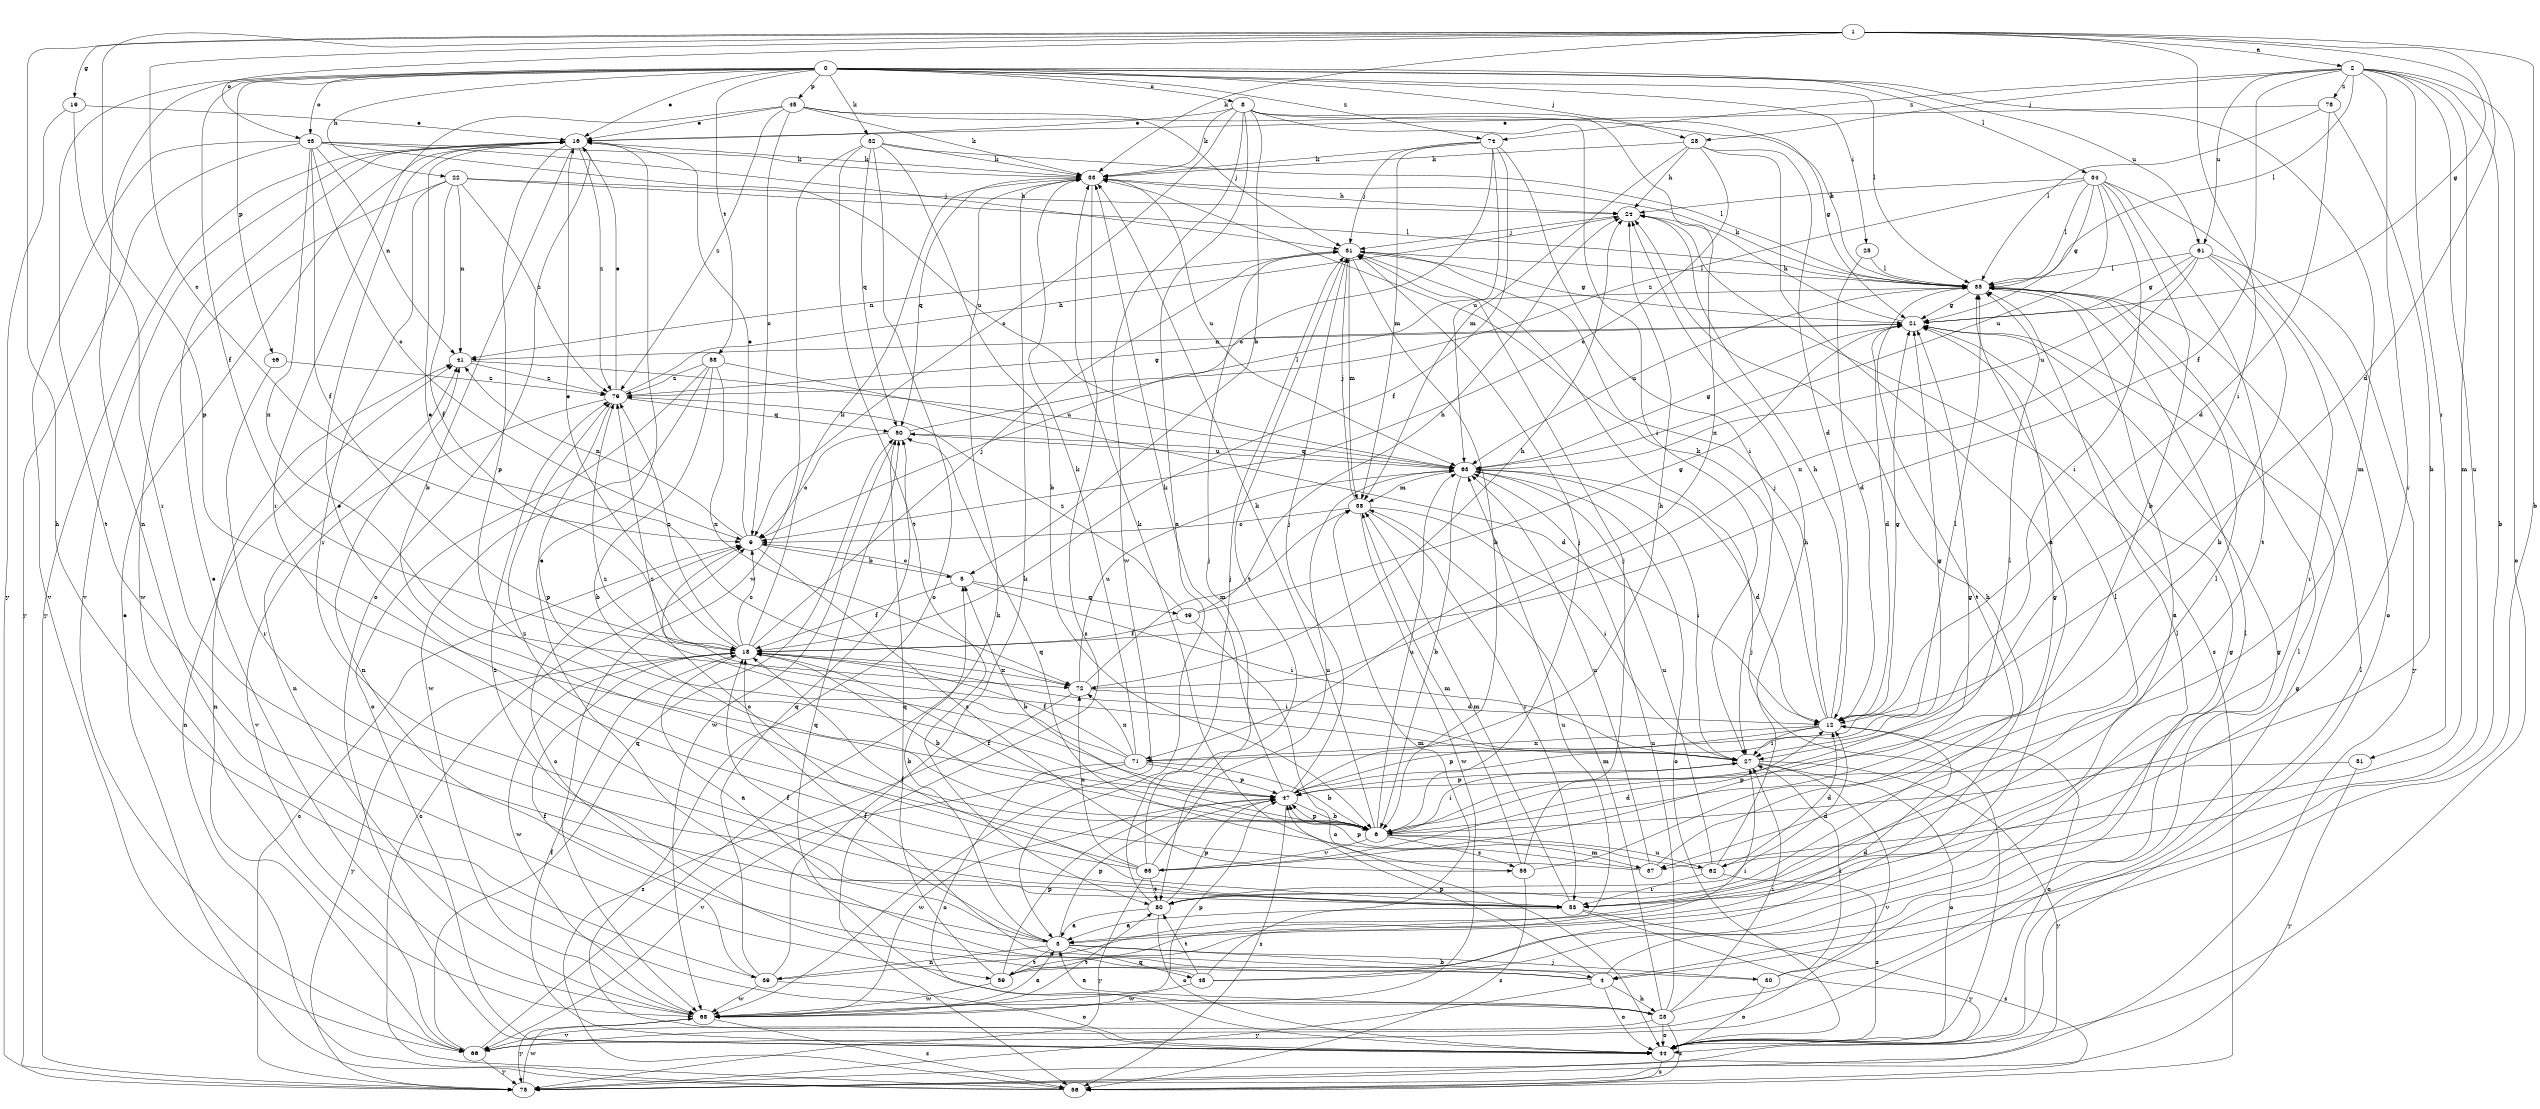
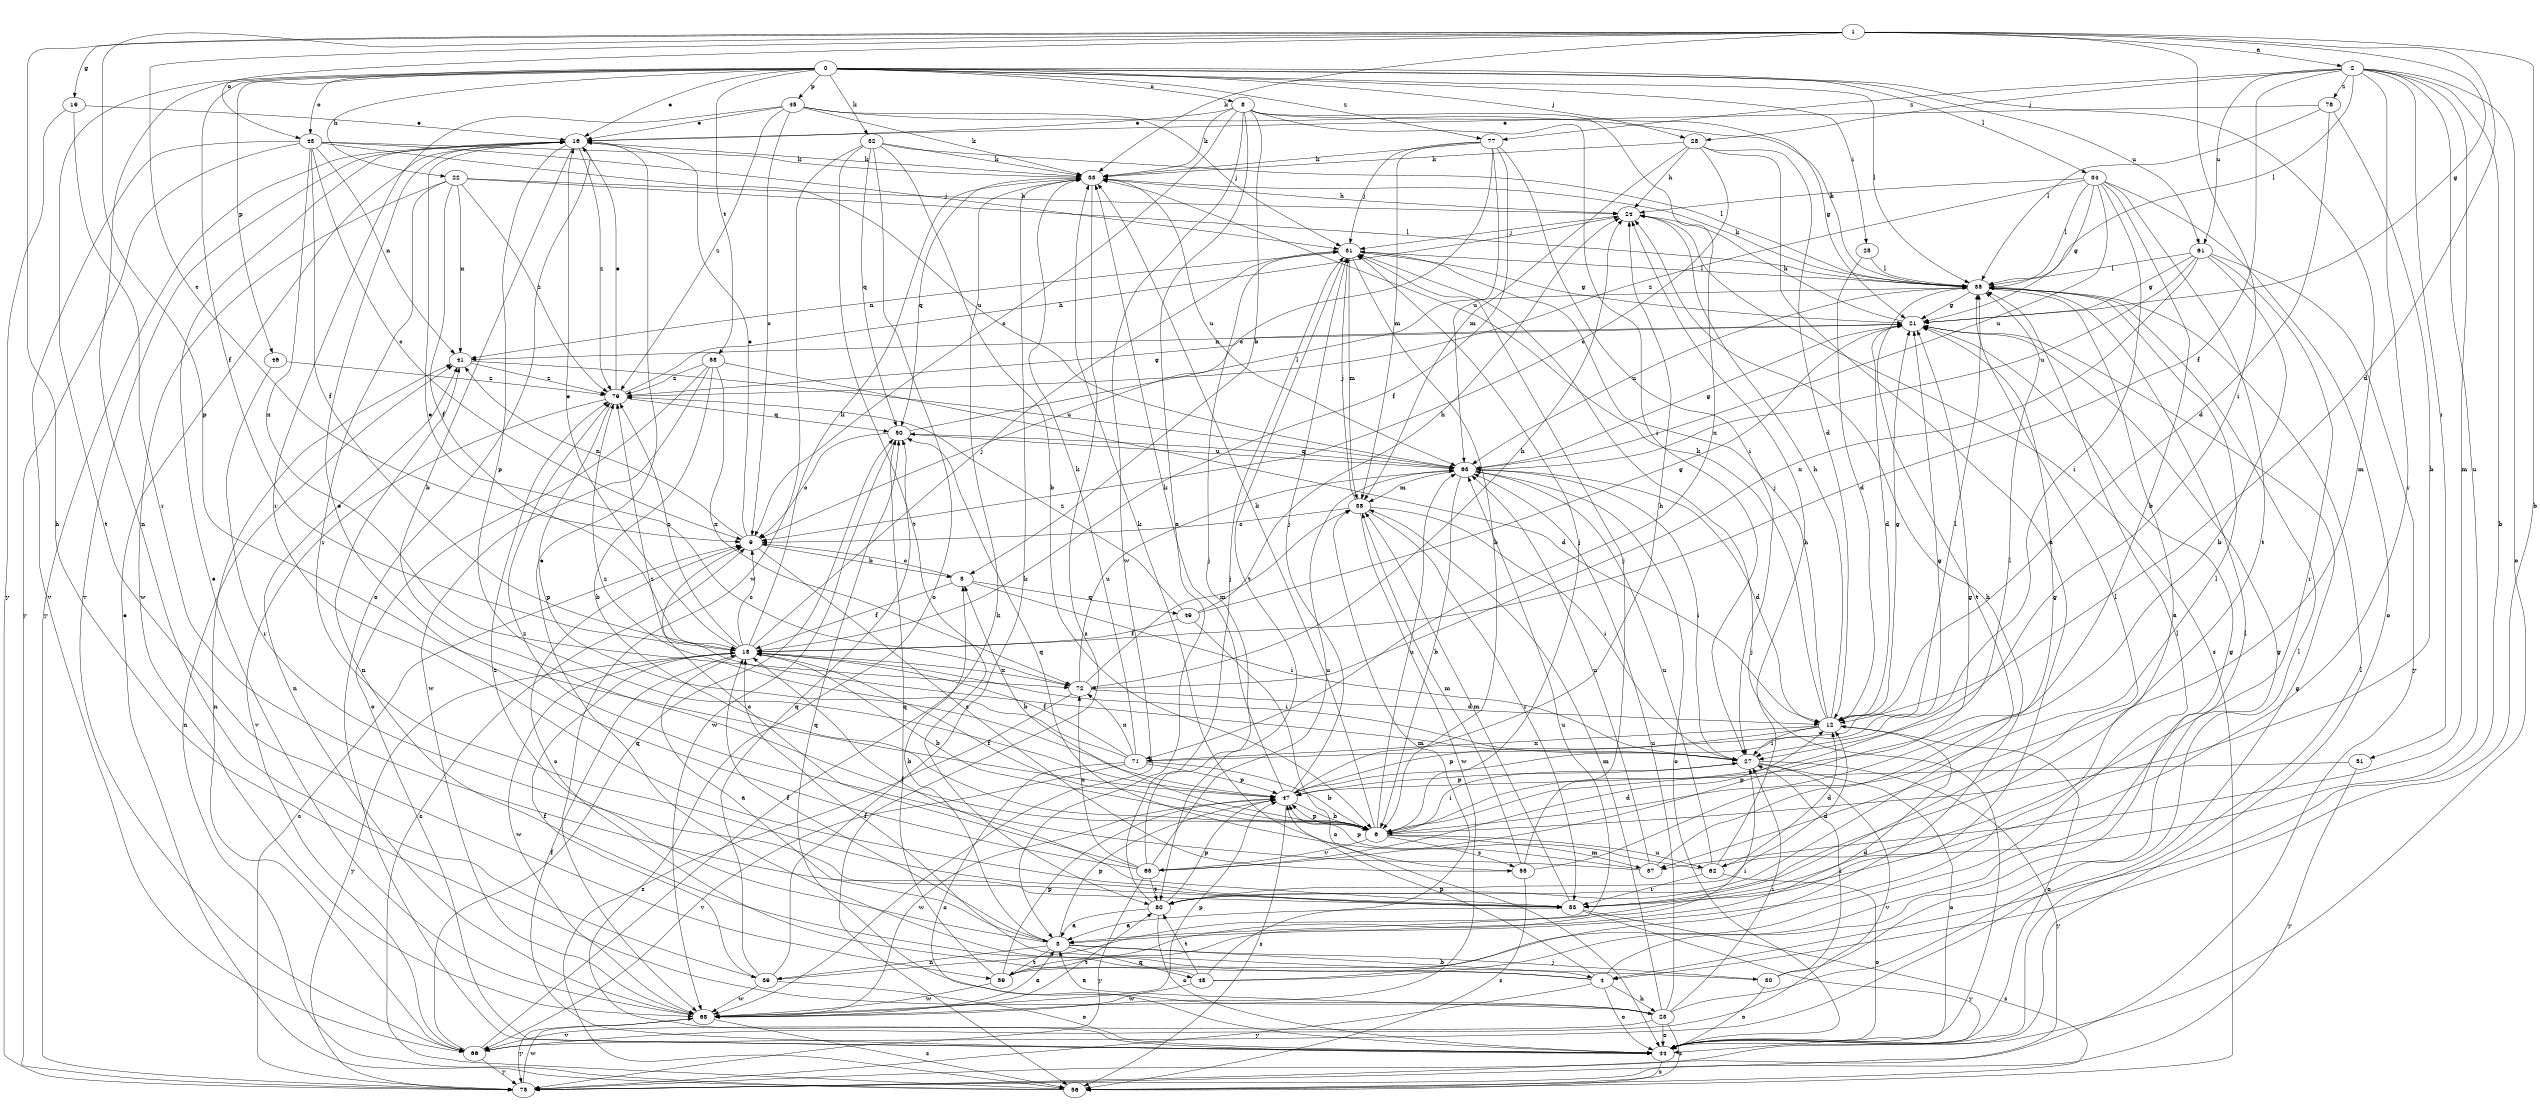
(1492, 141) -> (1492, 141)
(1877, 962) -> (1877, 962)
